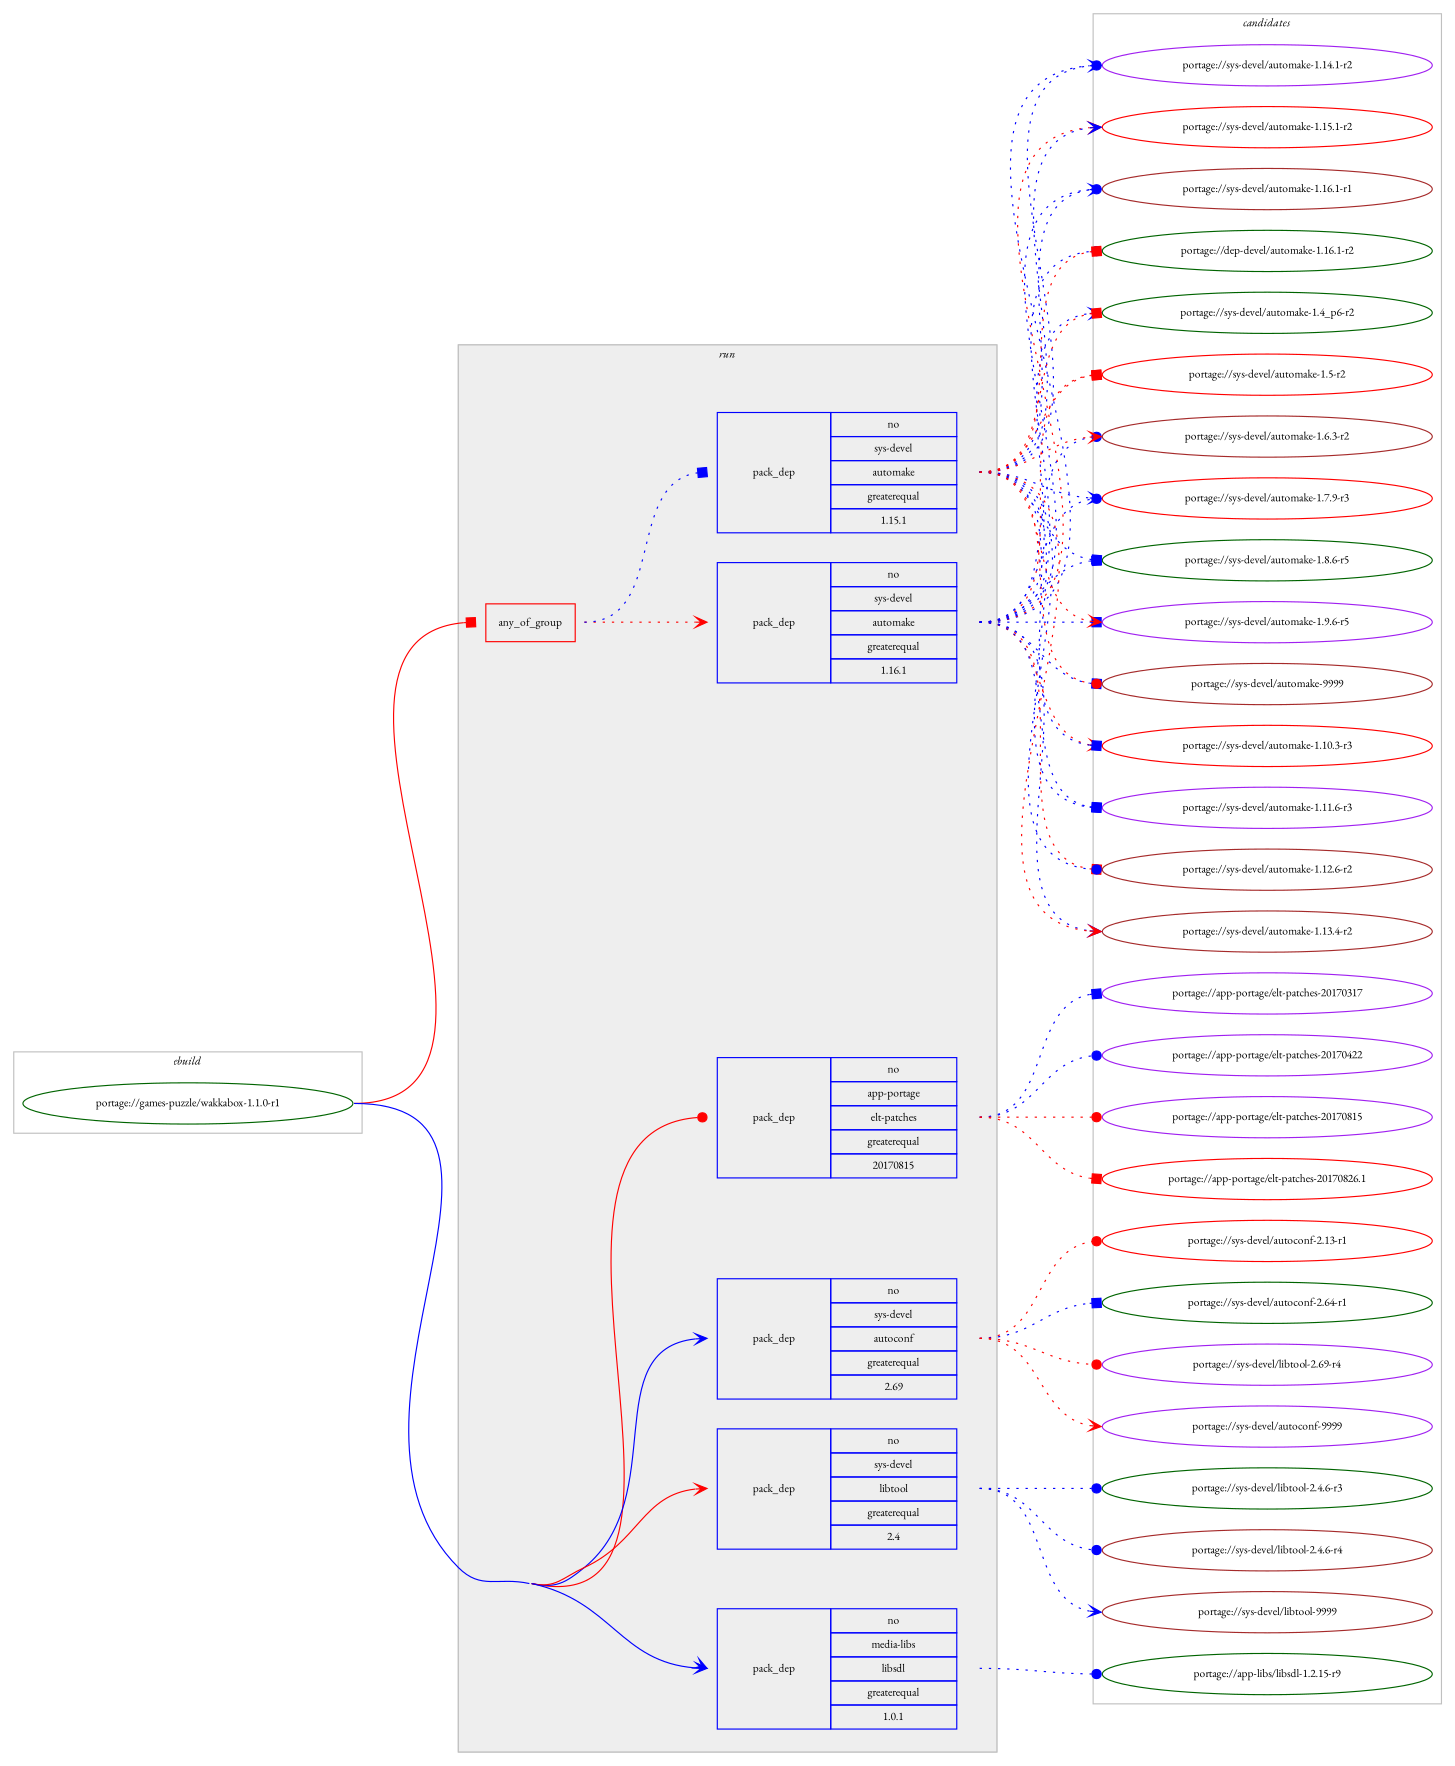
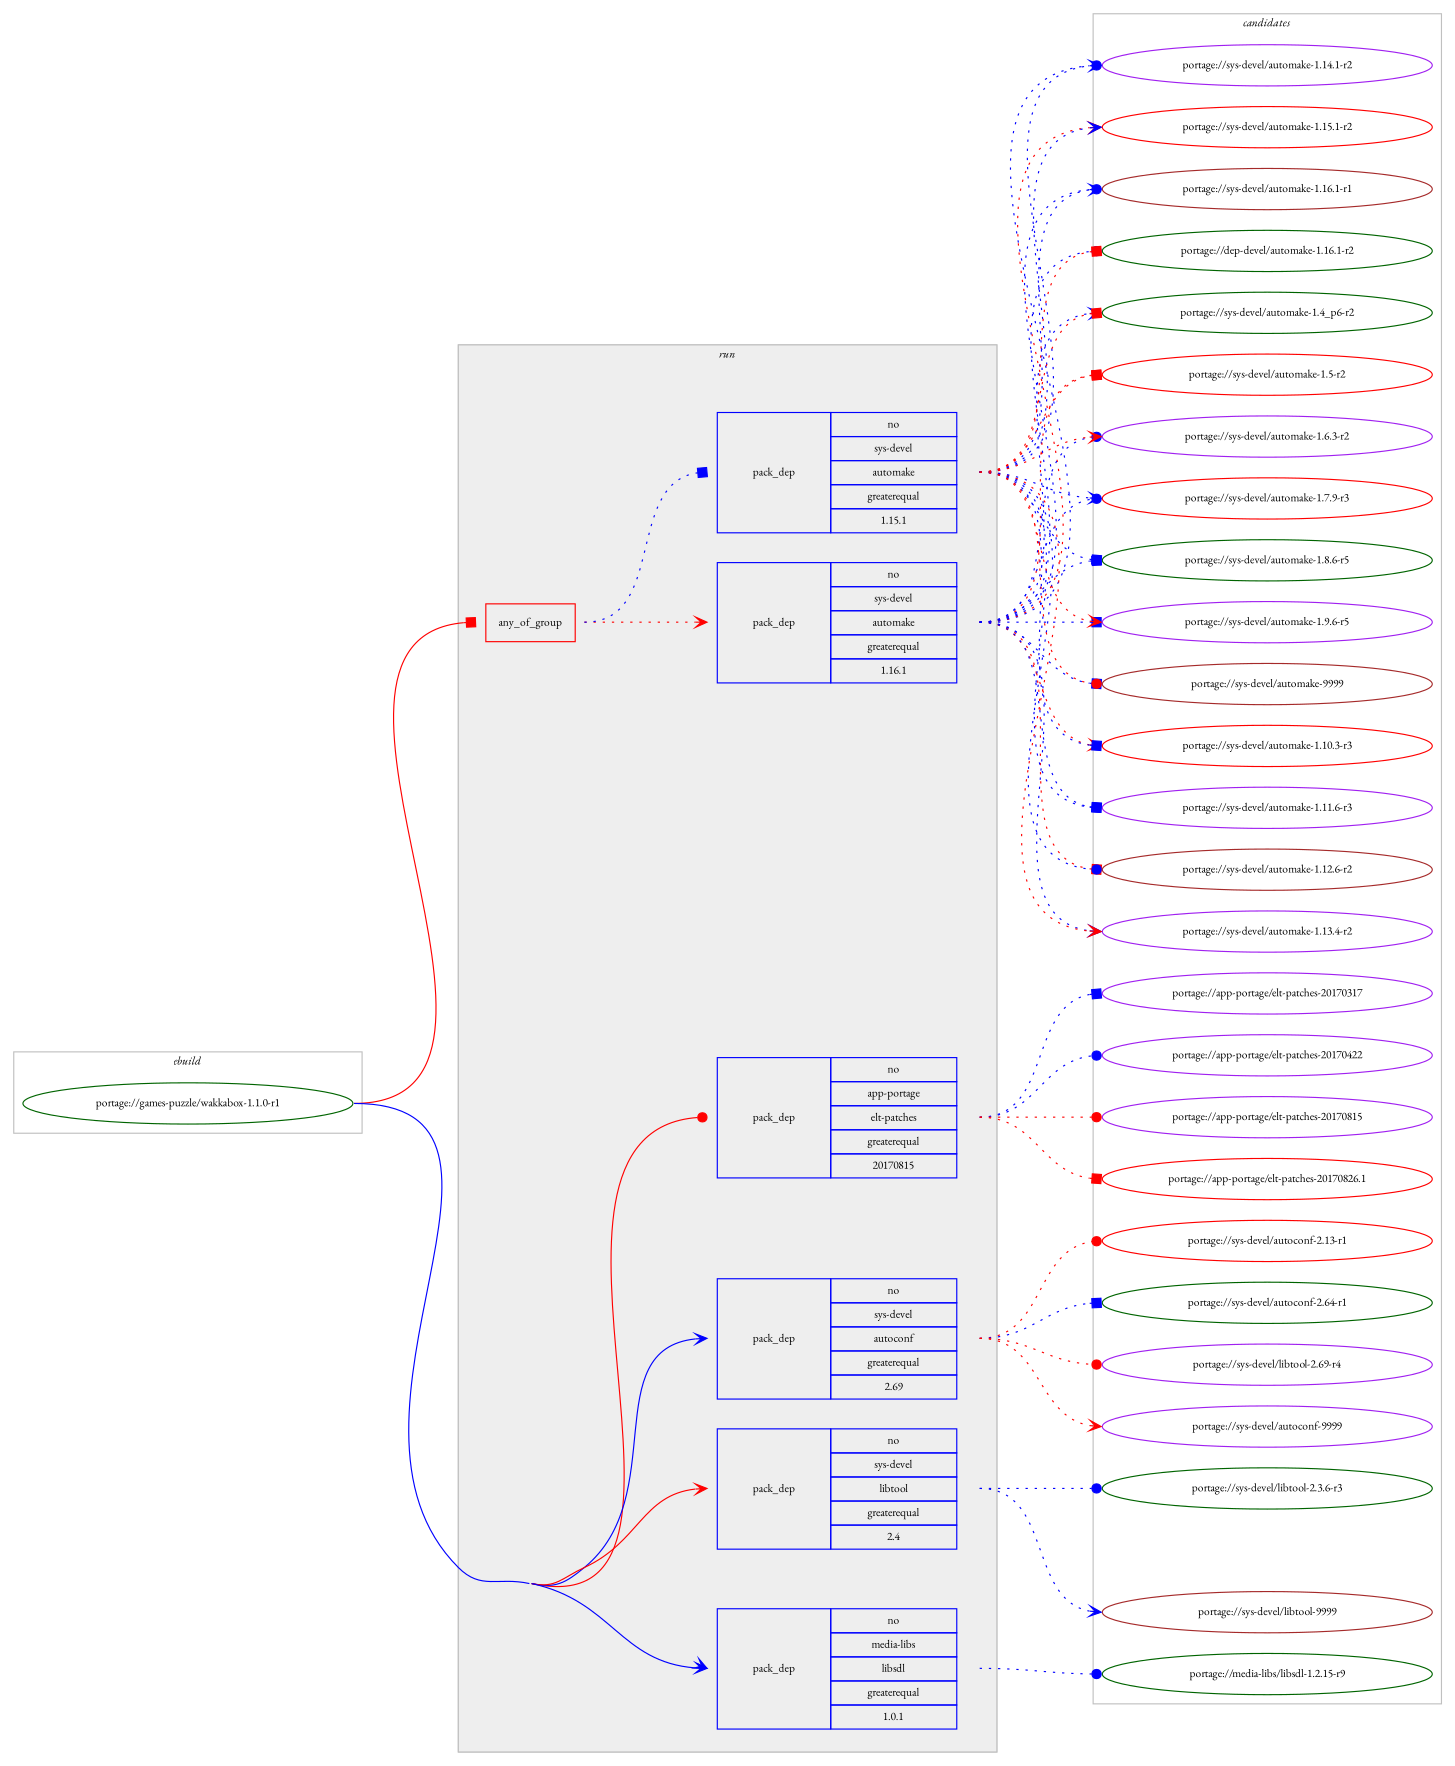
(1267, 437) -> (1267, 437)
(1267, 932) -> (1267, 932)
(1267, 1488) -> (1267, 1488)
(1267, 1550) -> none
(1267, 1674) -> (1267, 1674)
